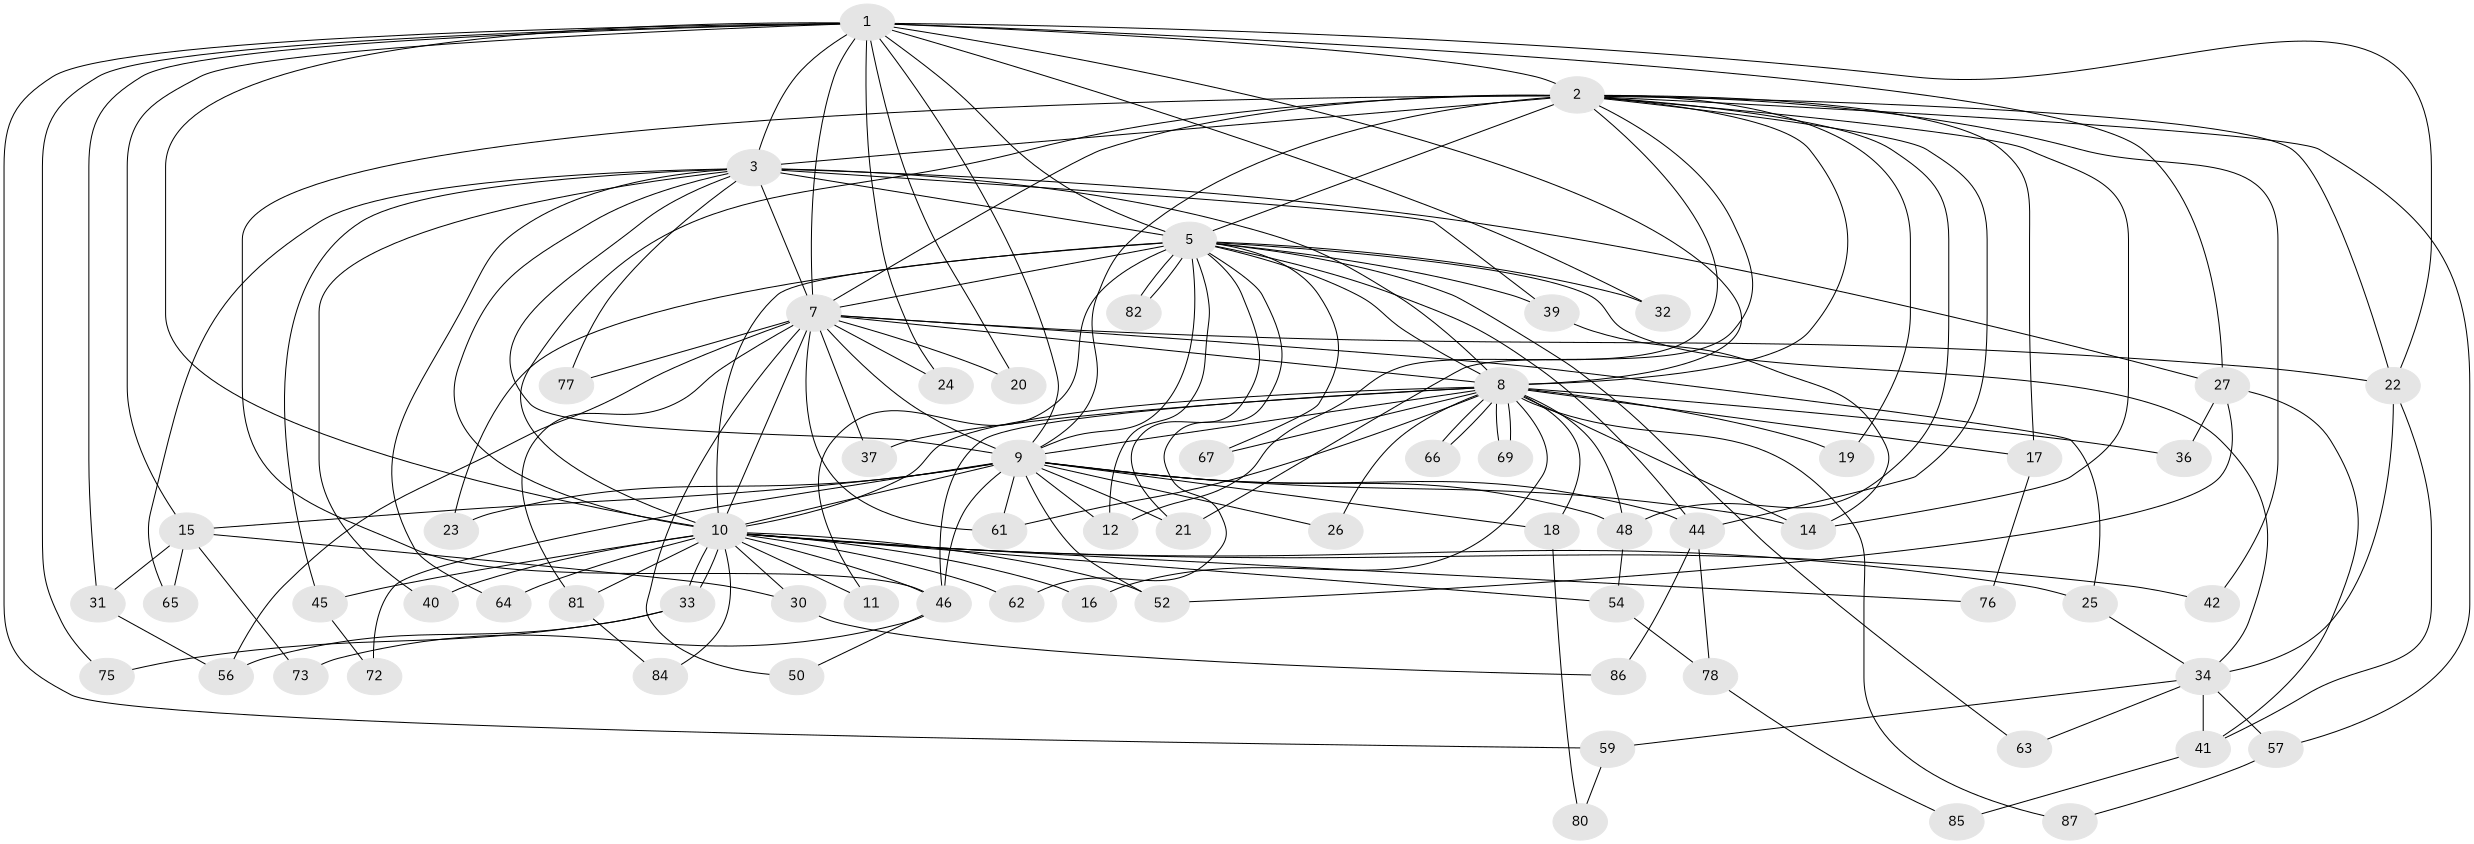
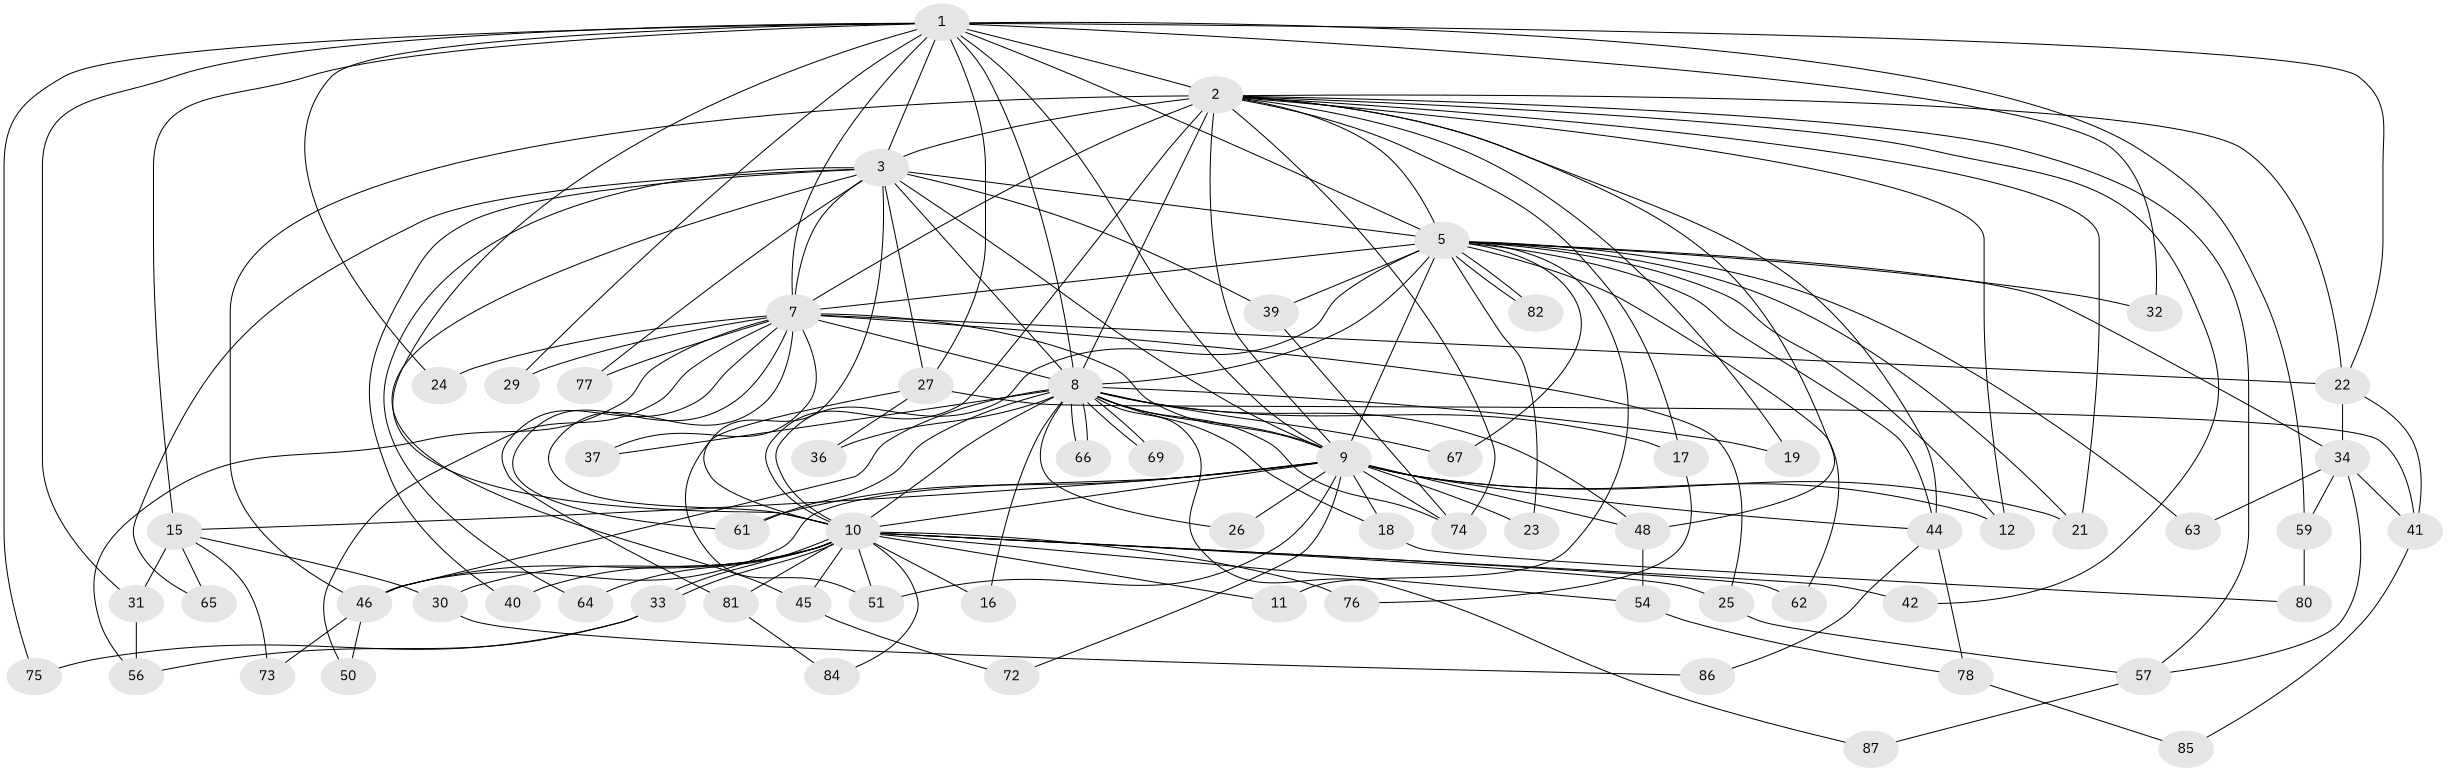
(1019, 386) -> (512, 386)
(1808, 531) -> (1459, 531)
(1162, 604) -> (876, 604)
(2147, 640) -> (1931, 648)
